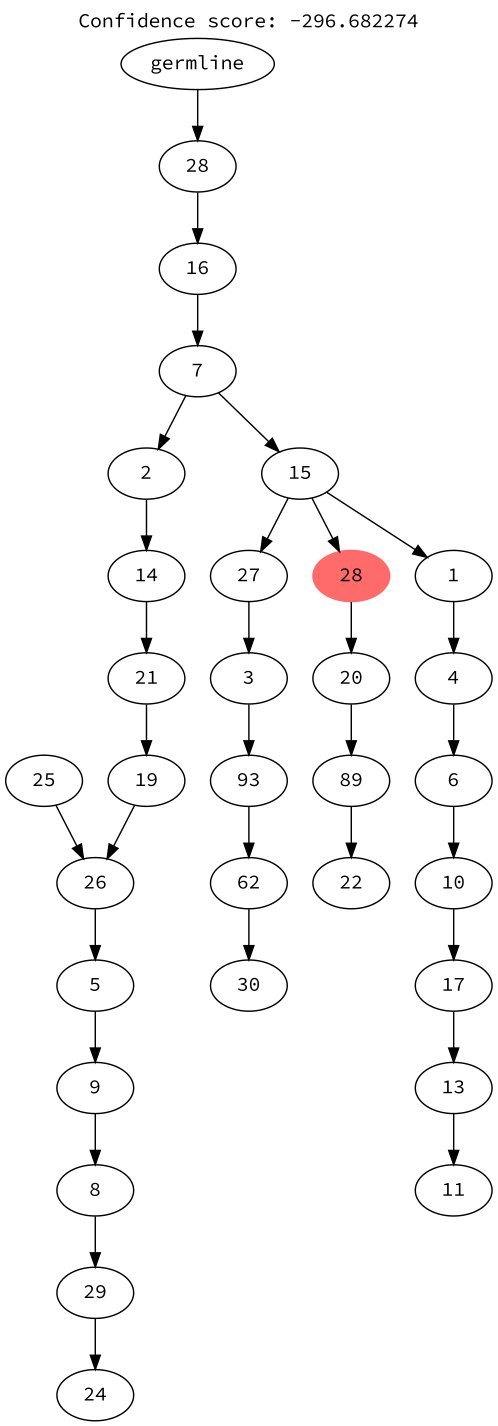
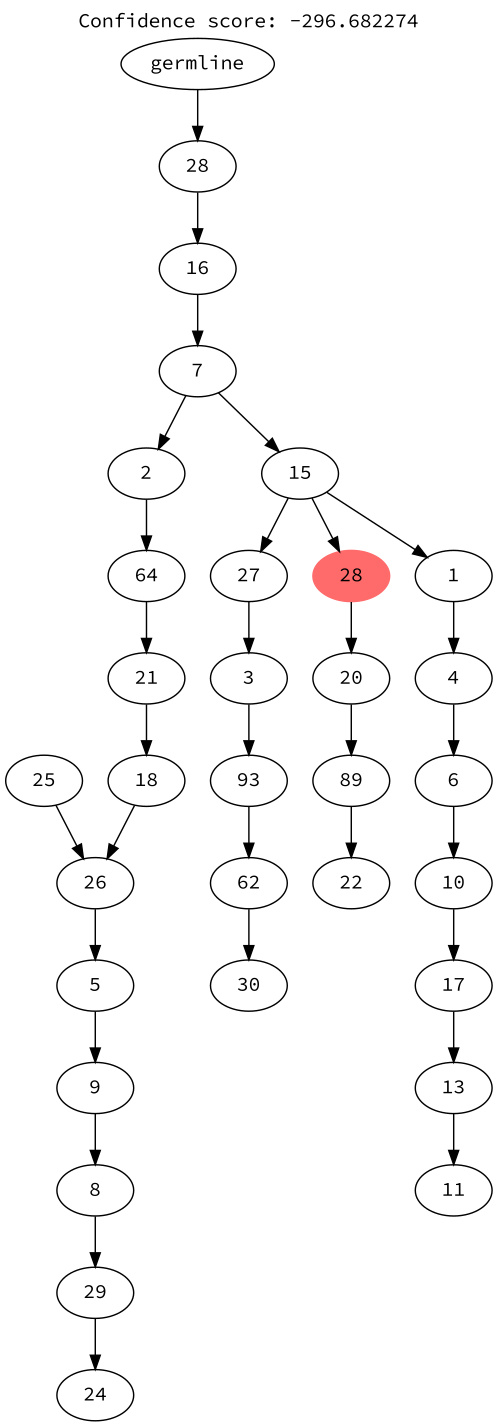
(146, 576) -> (146, 576)
(146, 781) -> (146, 781)
